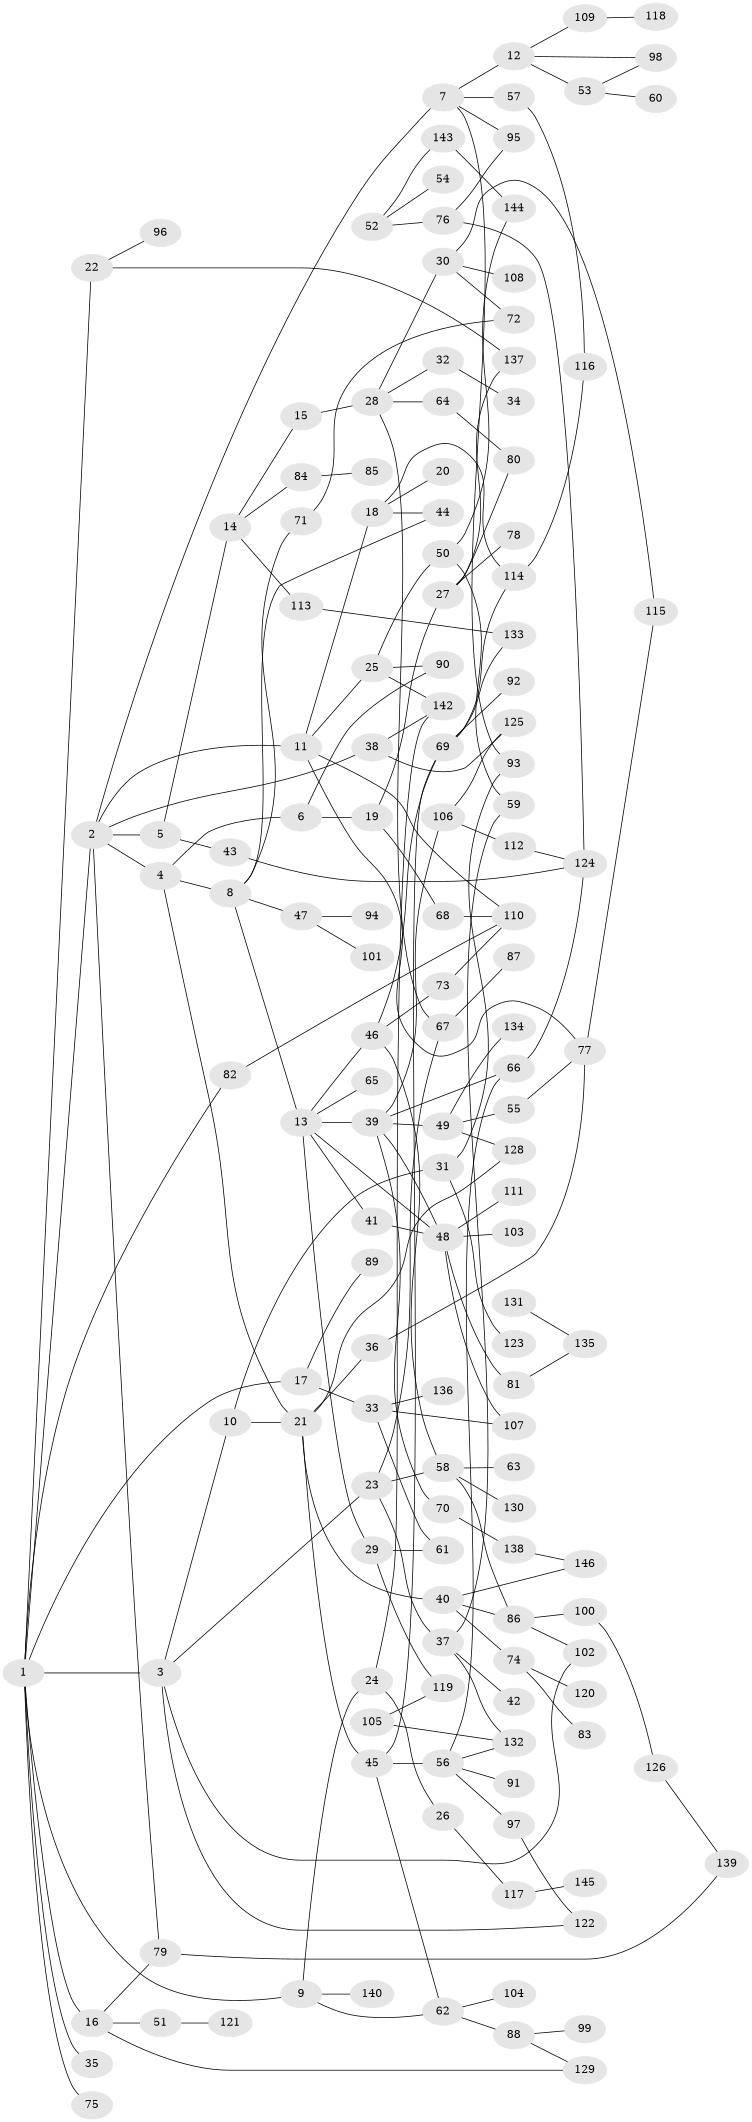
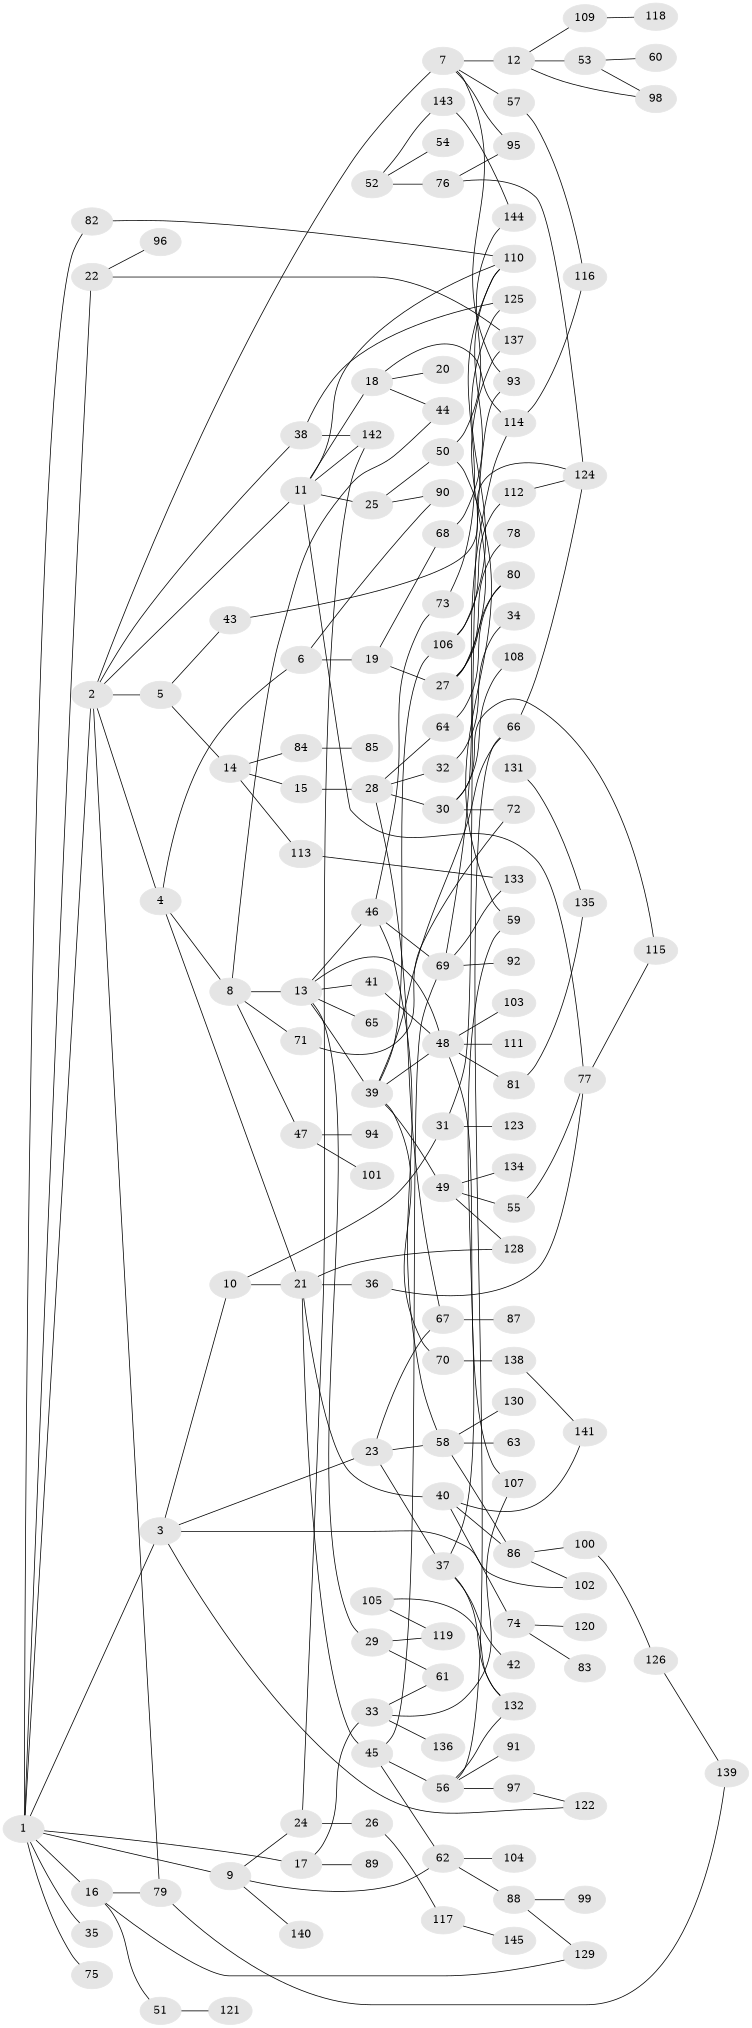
(415, 691) -> (337, 463)
(585, 1564) -> (585, 1432)
